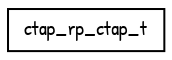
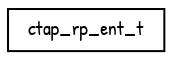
(86, 30) -> (86, 30)
